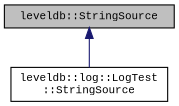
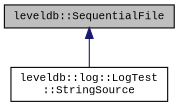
(89, 16) -> (89, 16)
